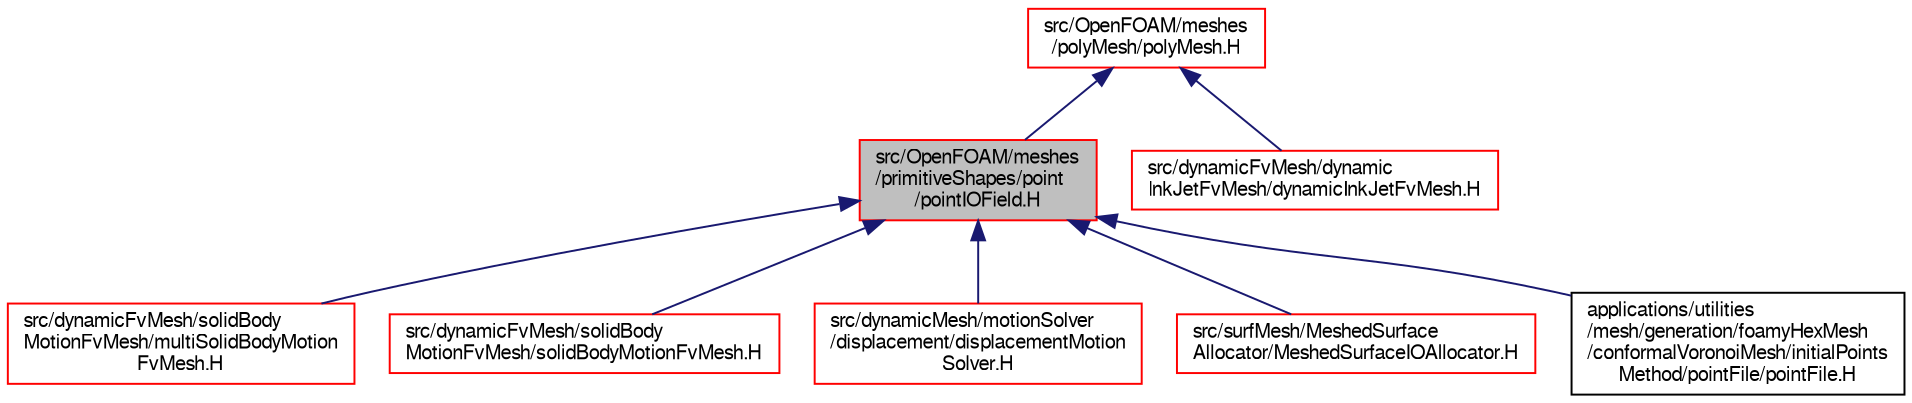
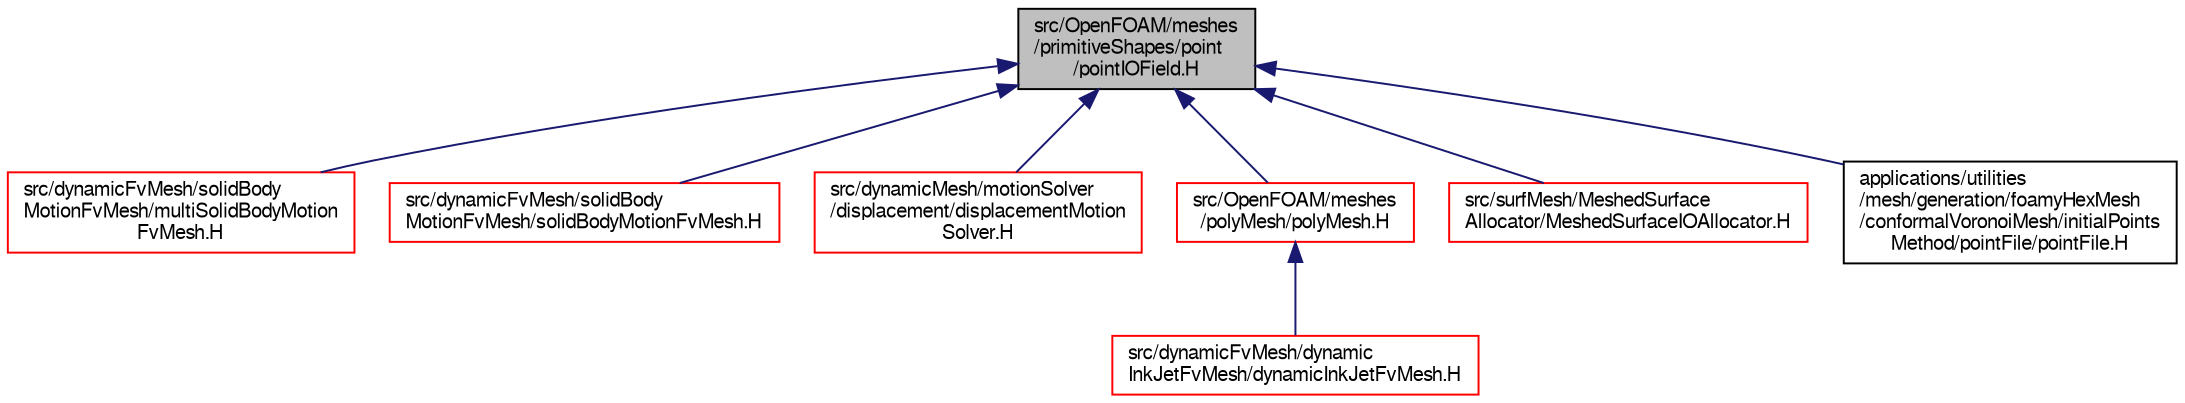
(1061, 110) -> (1229, 143)
(978, 180) -> (1137, 49)
